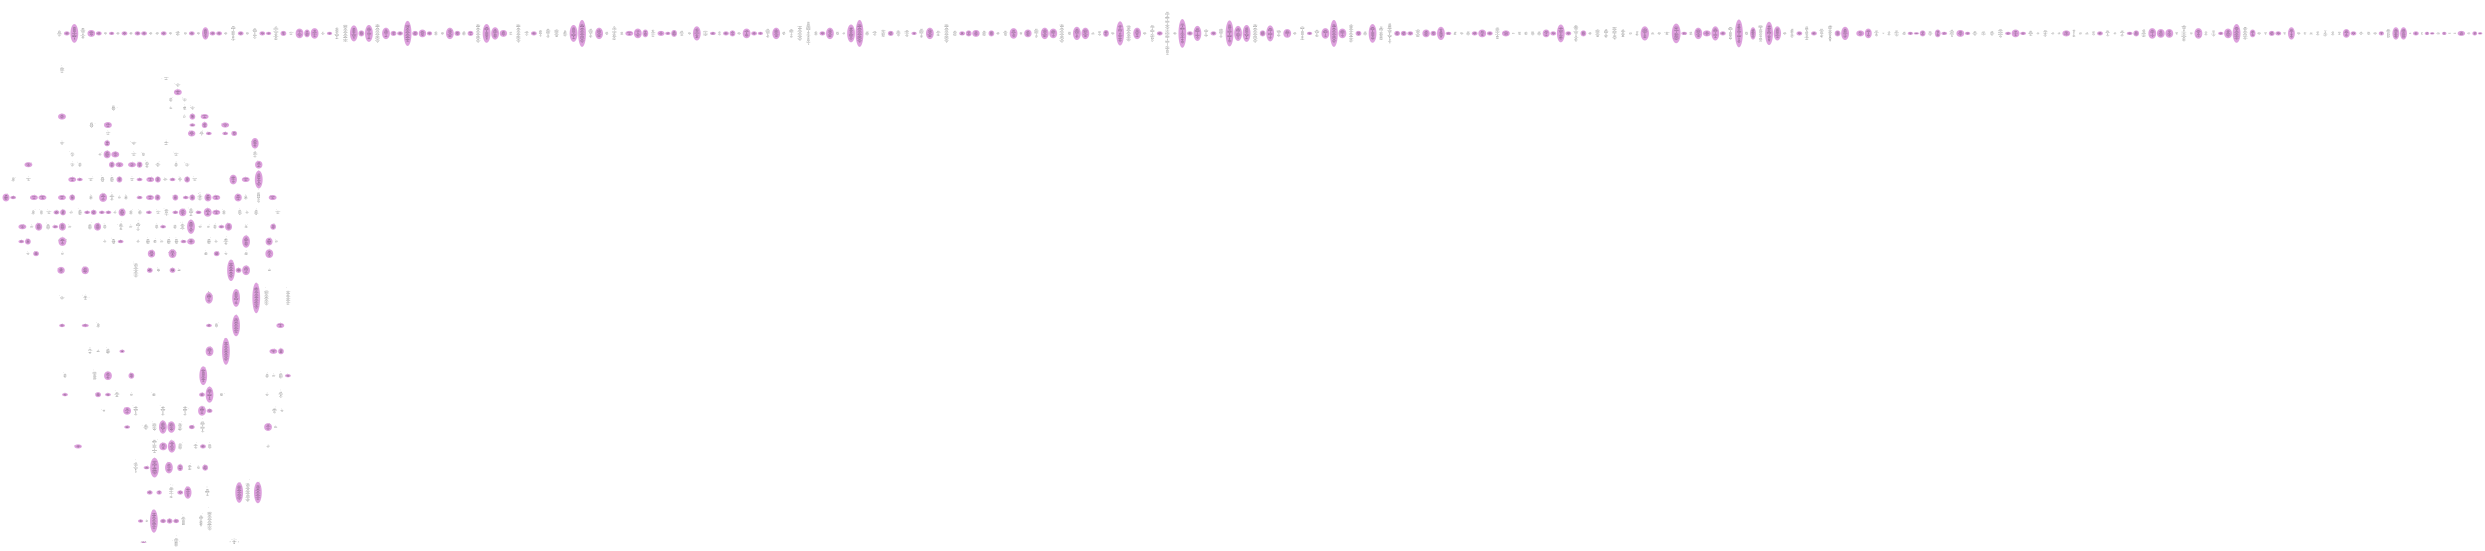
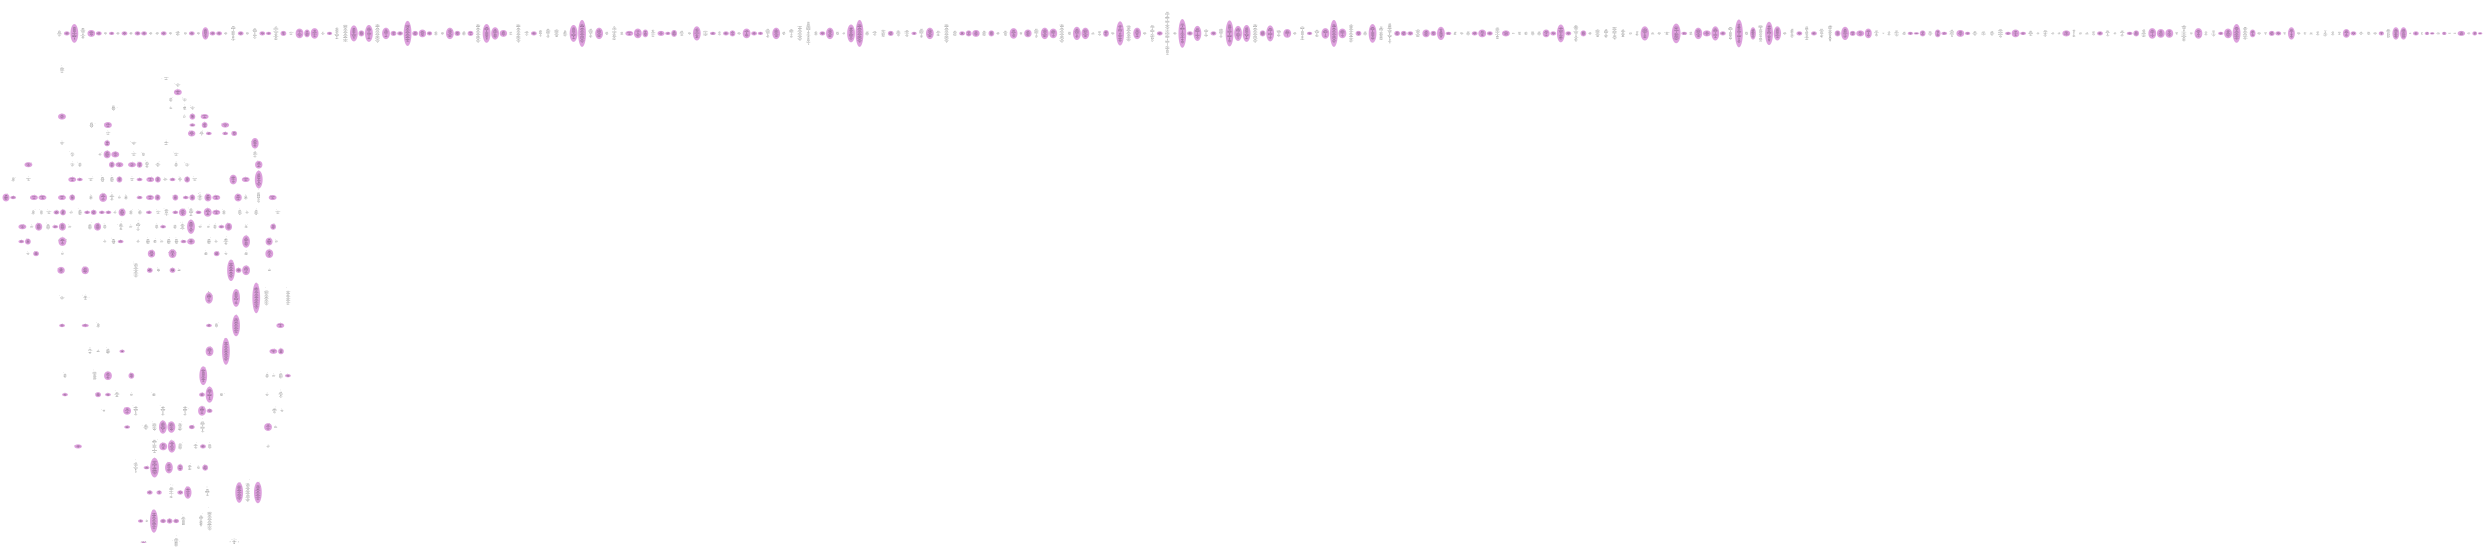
none -> (1853, 33)
